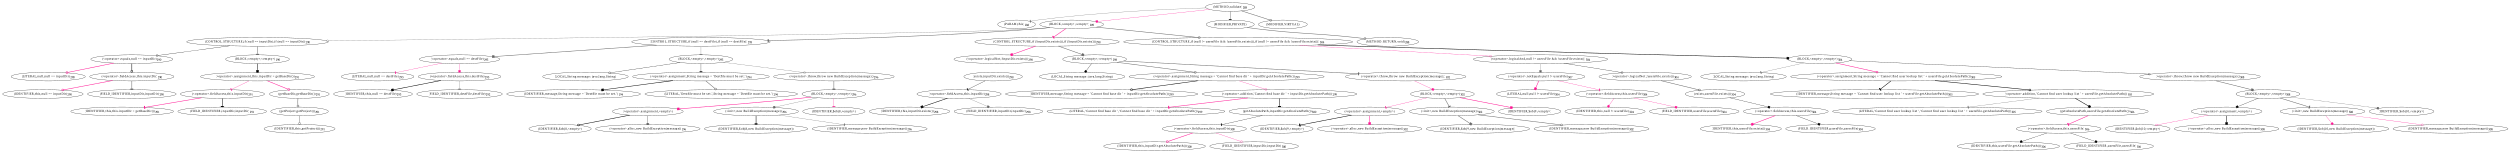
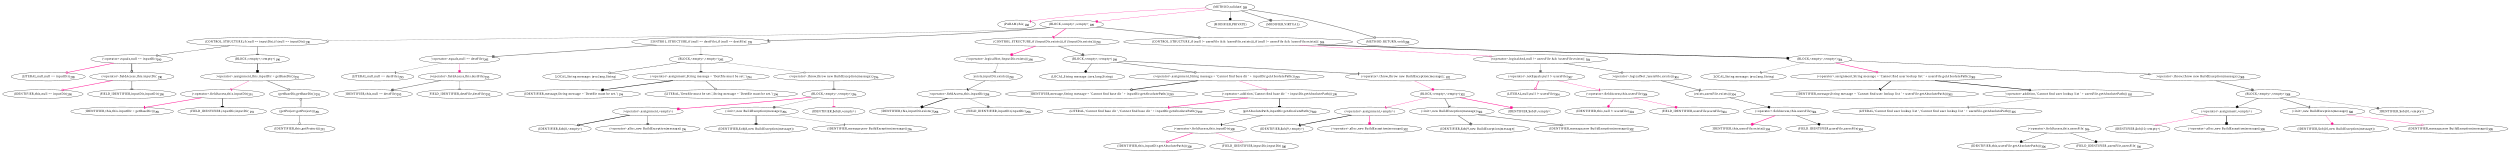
(1118, 12) -> (1118, 12)
(1230, 15) -> (1230, 15)
(1256, 15) -> (1256, 15)
(1306, 33) -> (1312, 21)
none -> (997, 67)
(419, 68) -> (419, 68)
(1537, 84) -> (1537, 84)
(278, 85) -> (278, 85)
(417, 85) -> (417, 85)
(1680, 85) -> (1680, 85)
(298, 102) -> (301, 104)
(2097, 111) -> none
